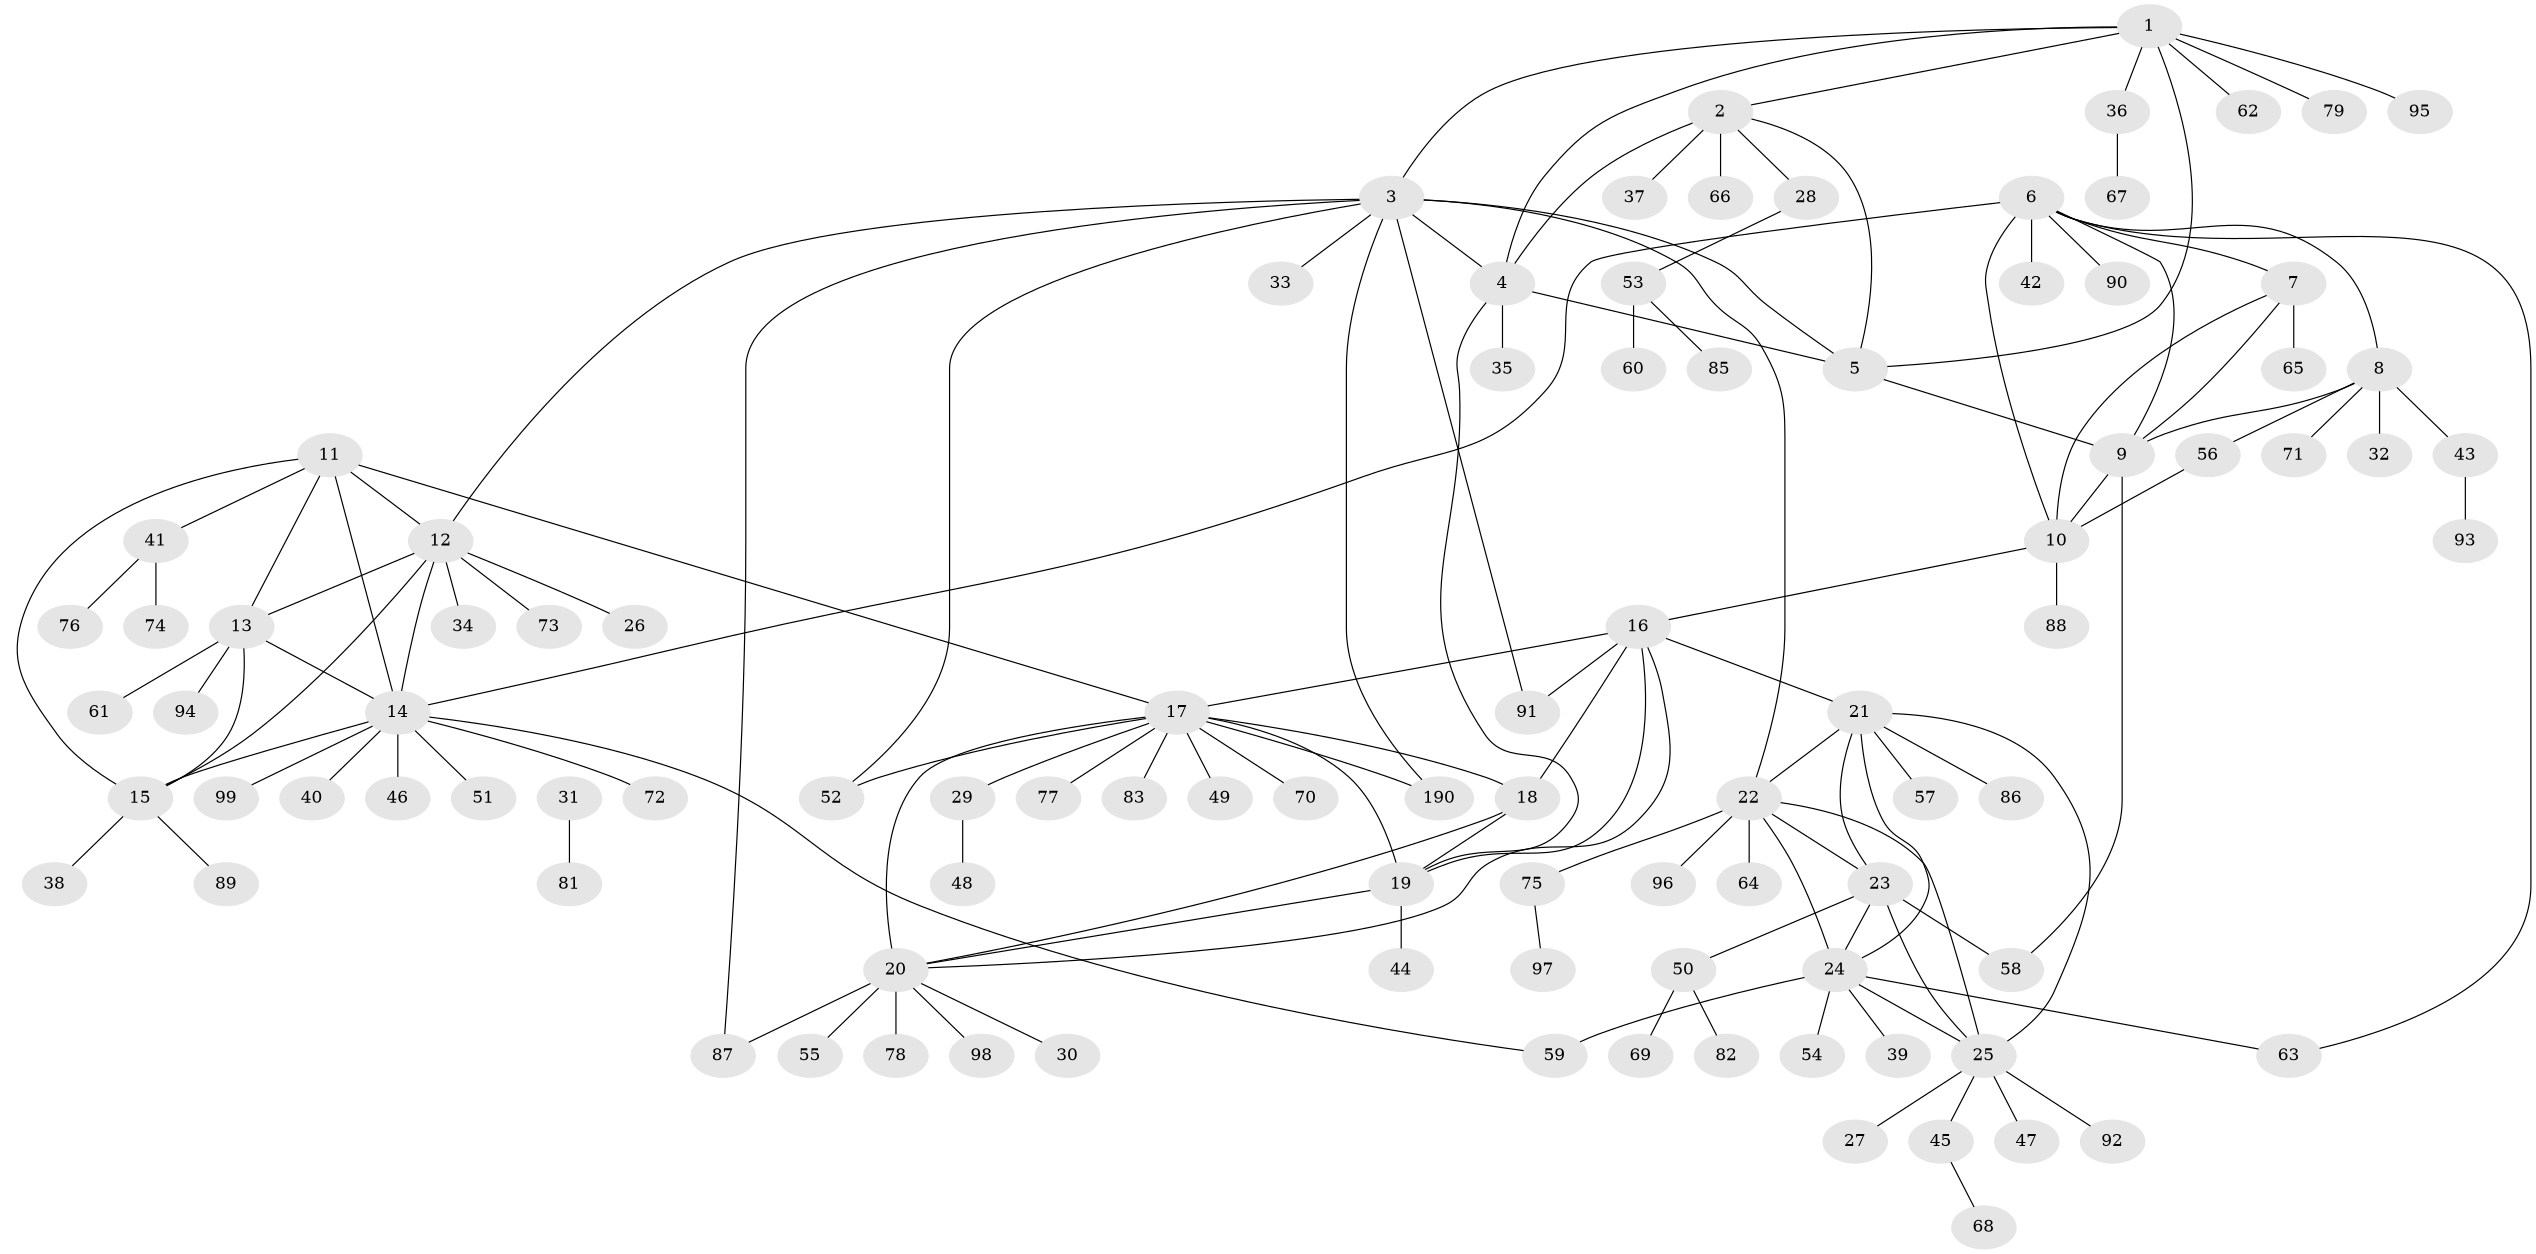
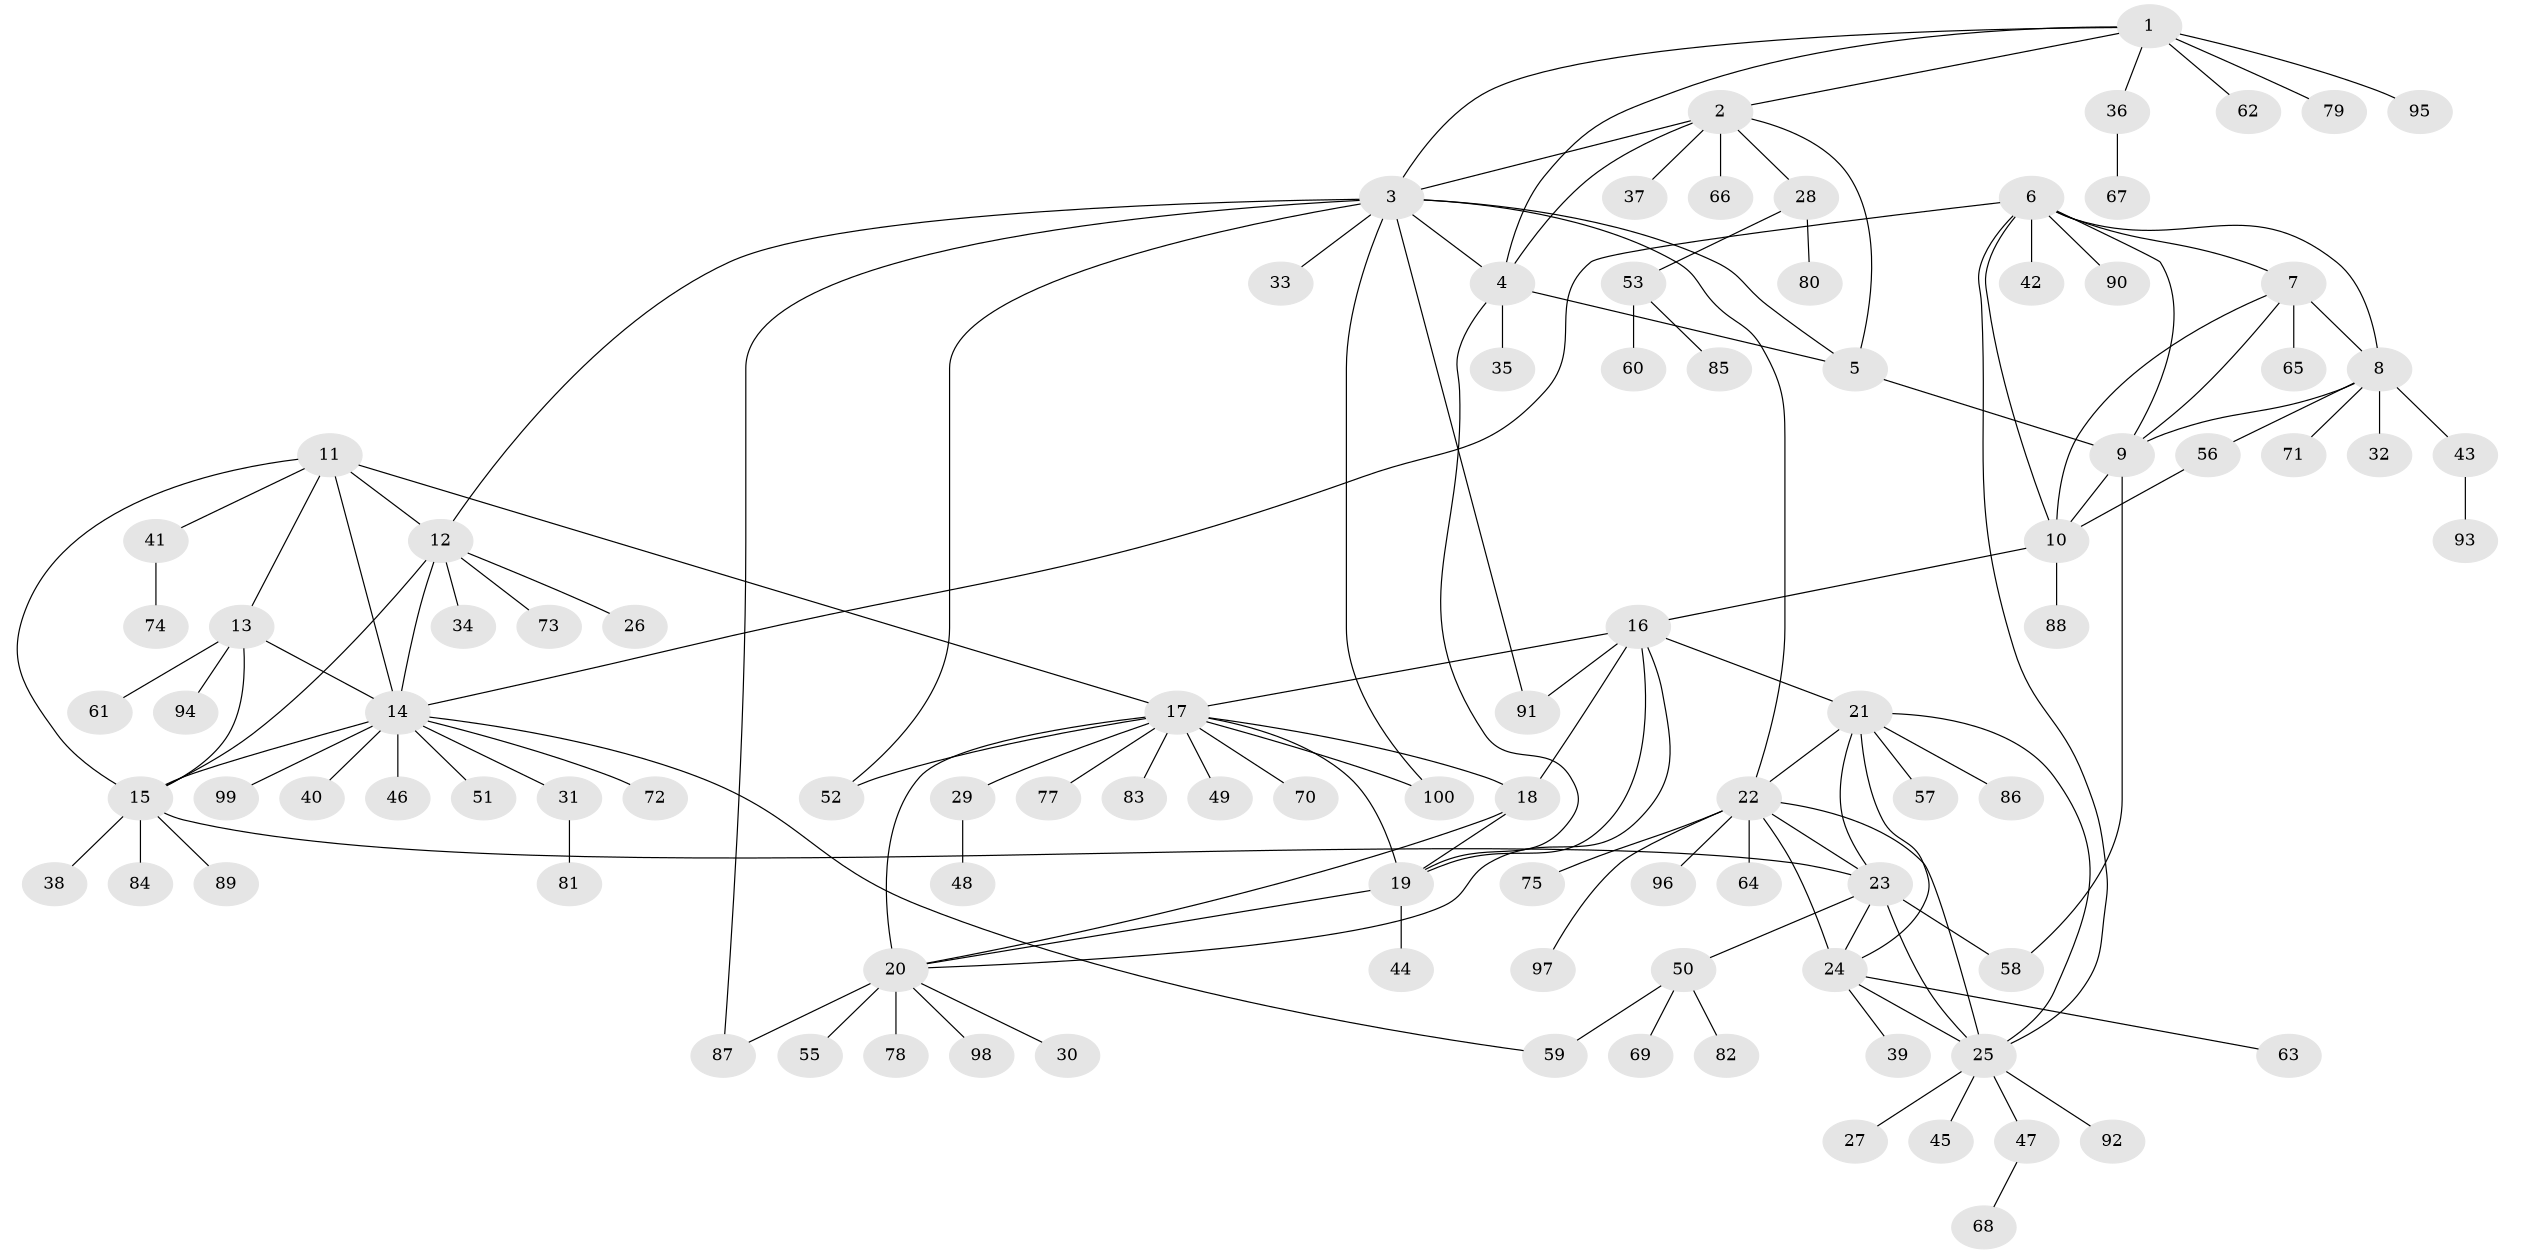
none -> (1549, 157)
none -> (1810, 284)
(2155, 309) -> none
none -> (2337, 326)
(2531, 492) -> (2016, 654)
(341, 584) -> none
(70, 627) -> none
none -> (484, 755)
(1439, 798) -> (1439, 798)
none -> (1007, 855)
none -> (140, 884)
(1538, 927) -> (1622, 861)
(1691, 1005) -> (1619, 1013)
(1812, 1056) -> none
(1962, 1185) -> (2005, 1185)
